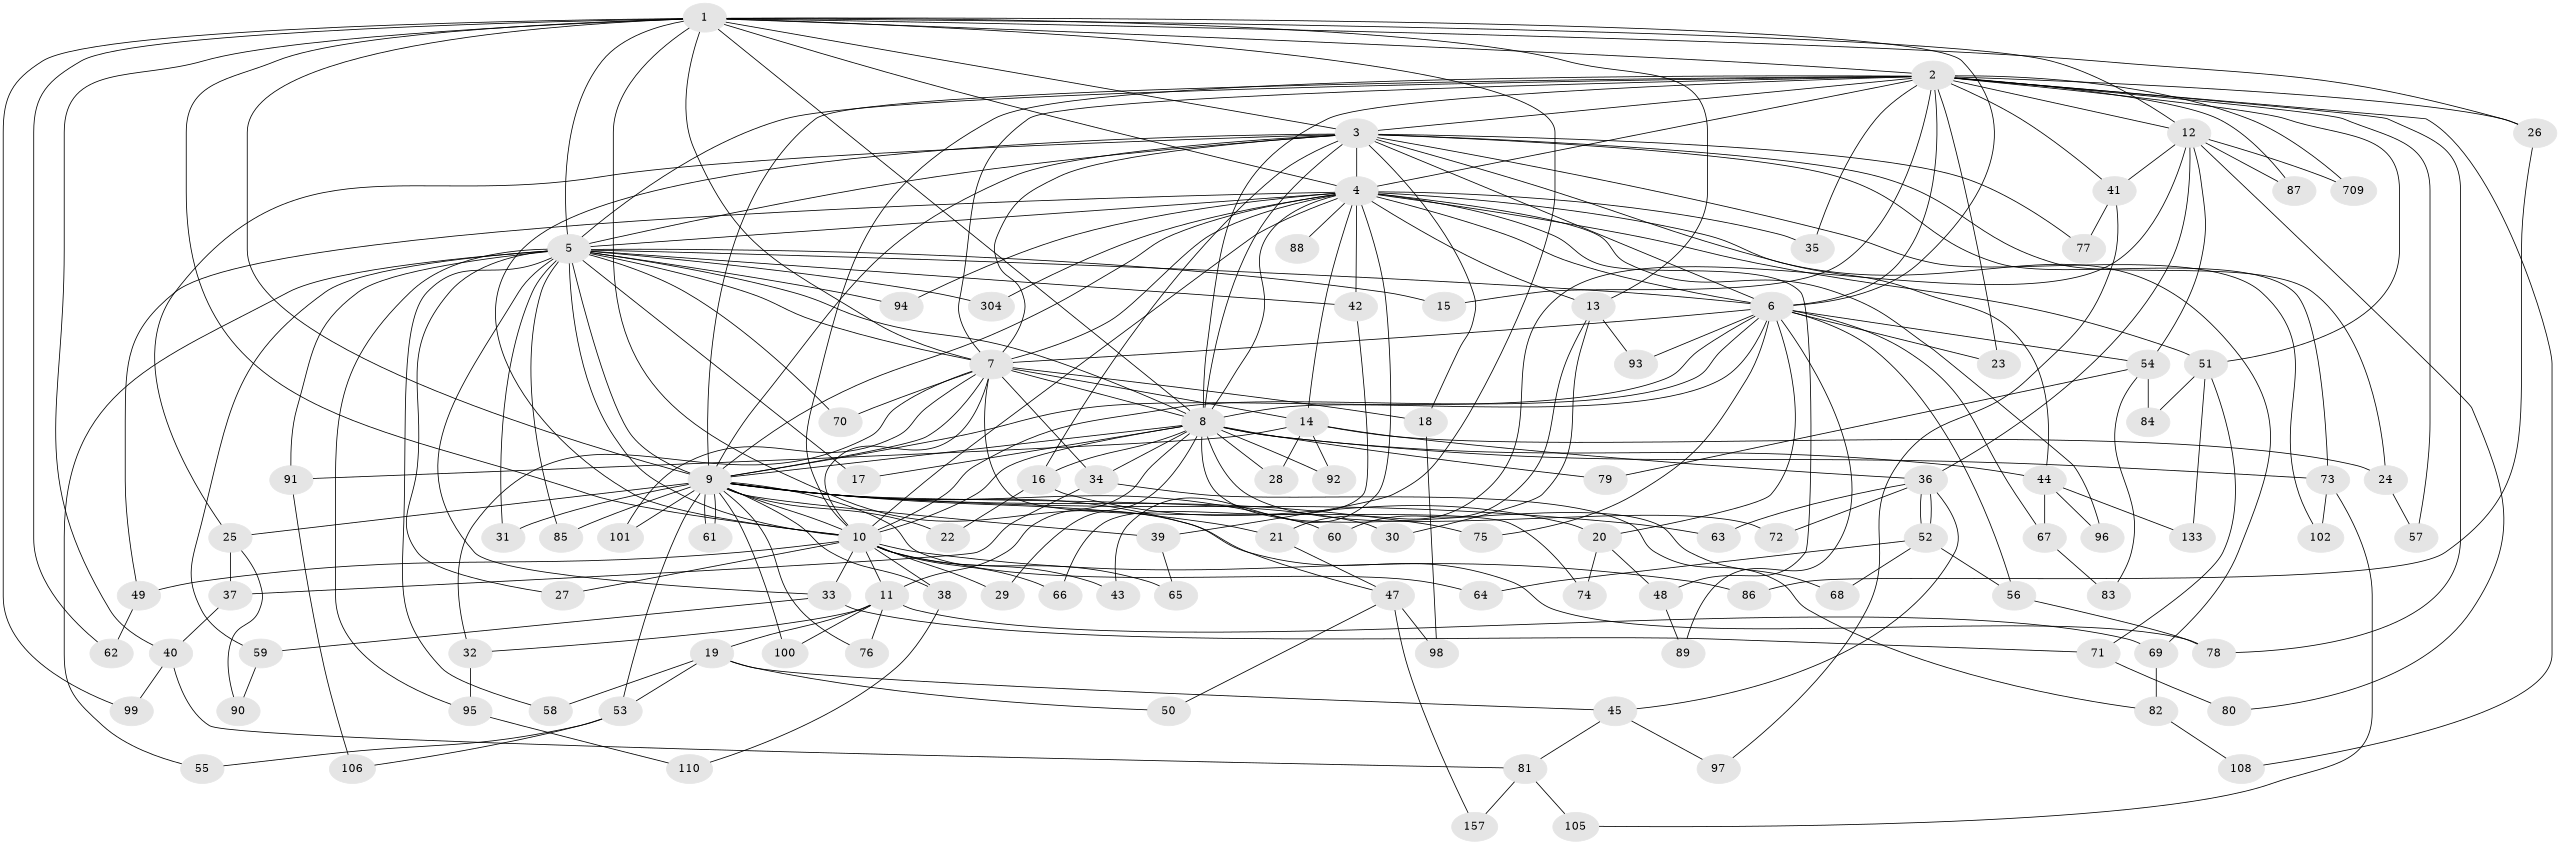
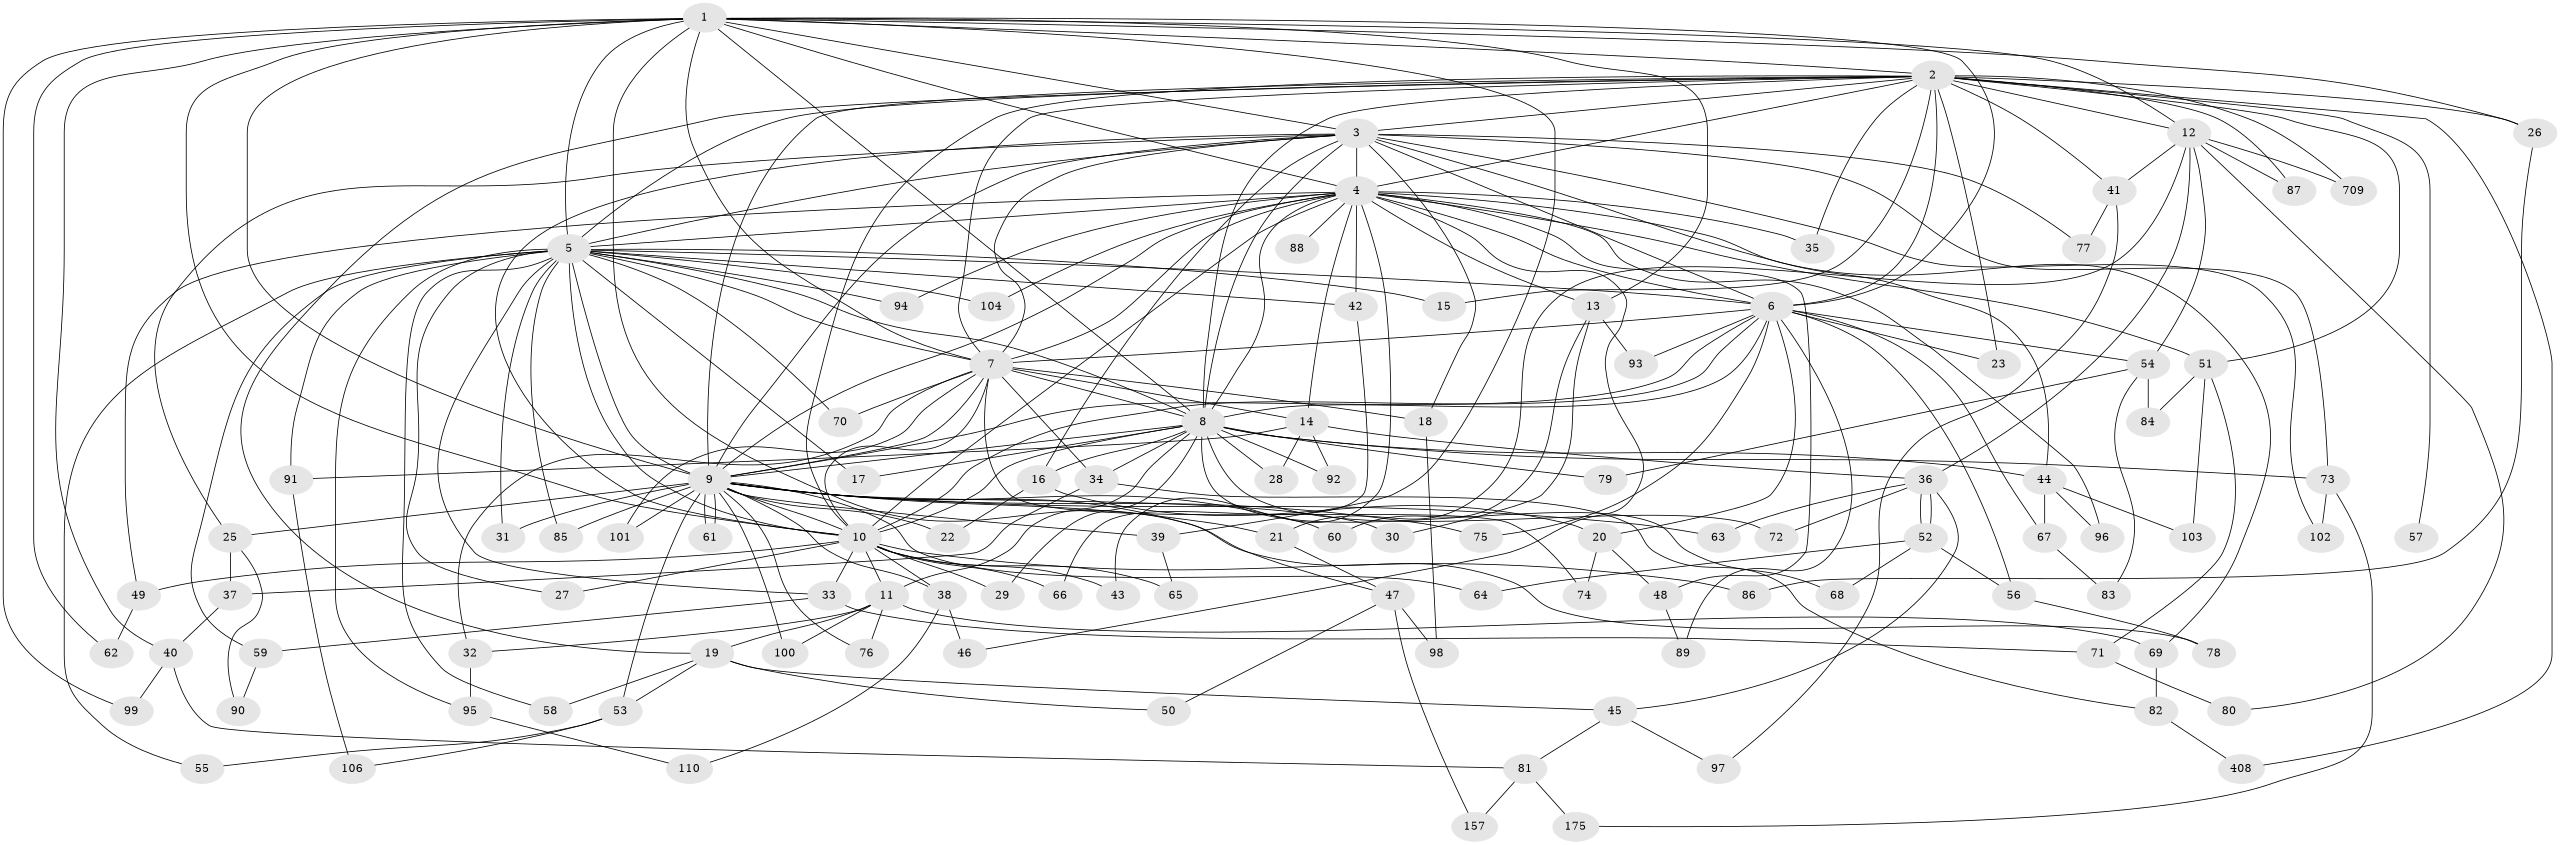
(2461, 230) -> (742, 115)
(991, 307) -> (991, 307)
(2386, 480) -> none
(2192, 538) -> (2192, 538)
none -> (965, 653)
(2241, 769) -> (2241, 769)
(1576, 827) -> (1576, 827)
